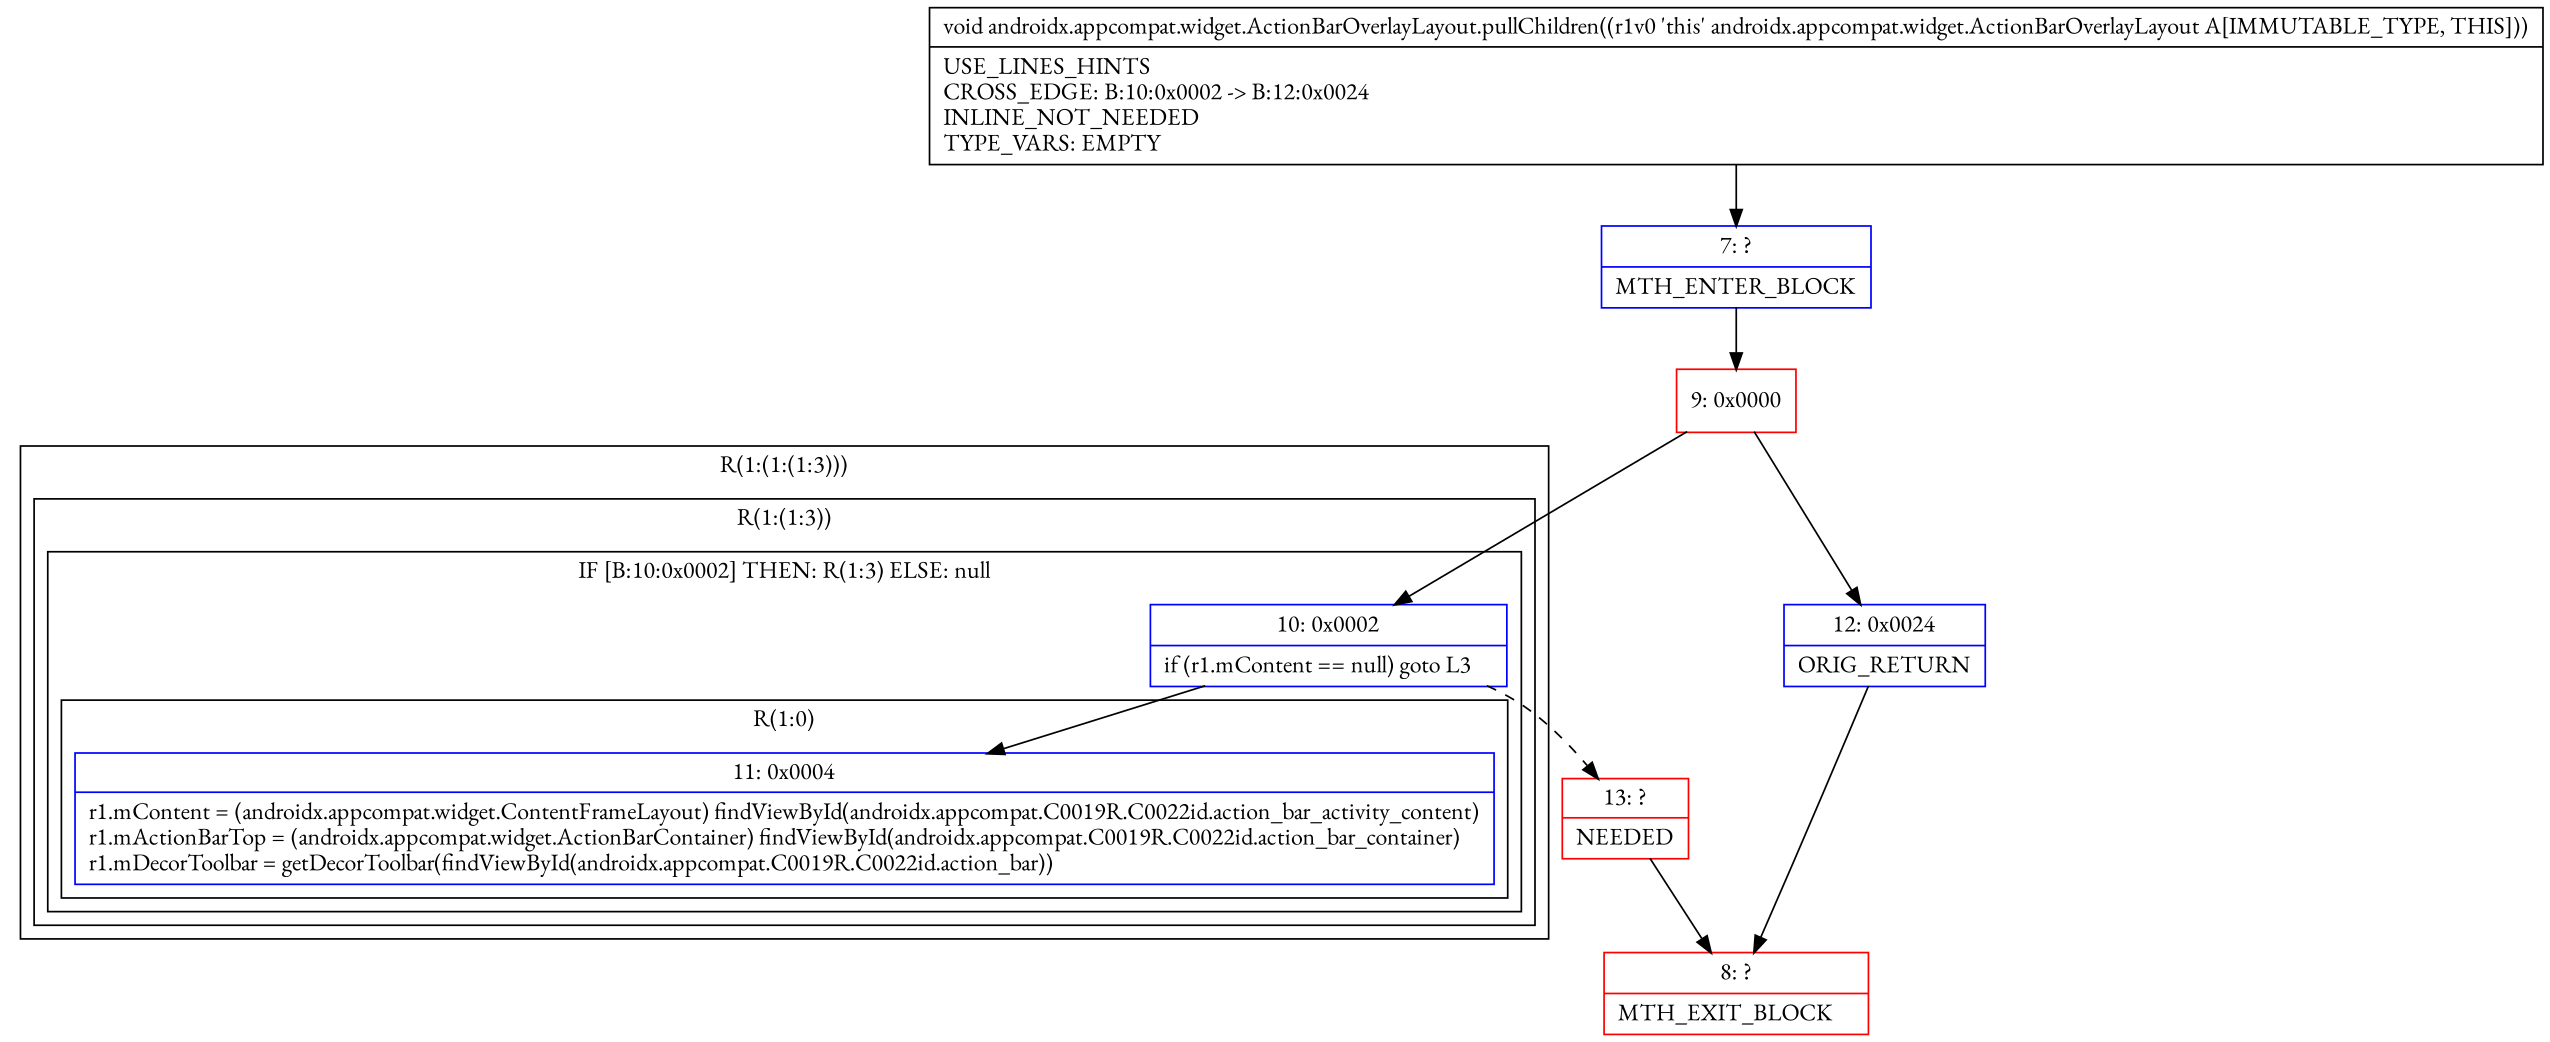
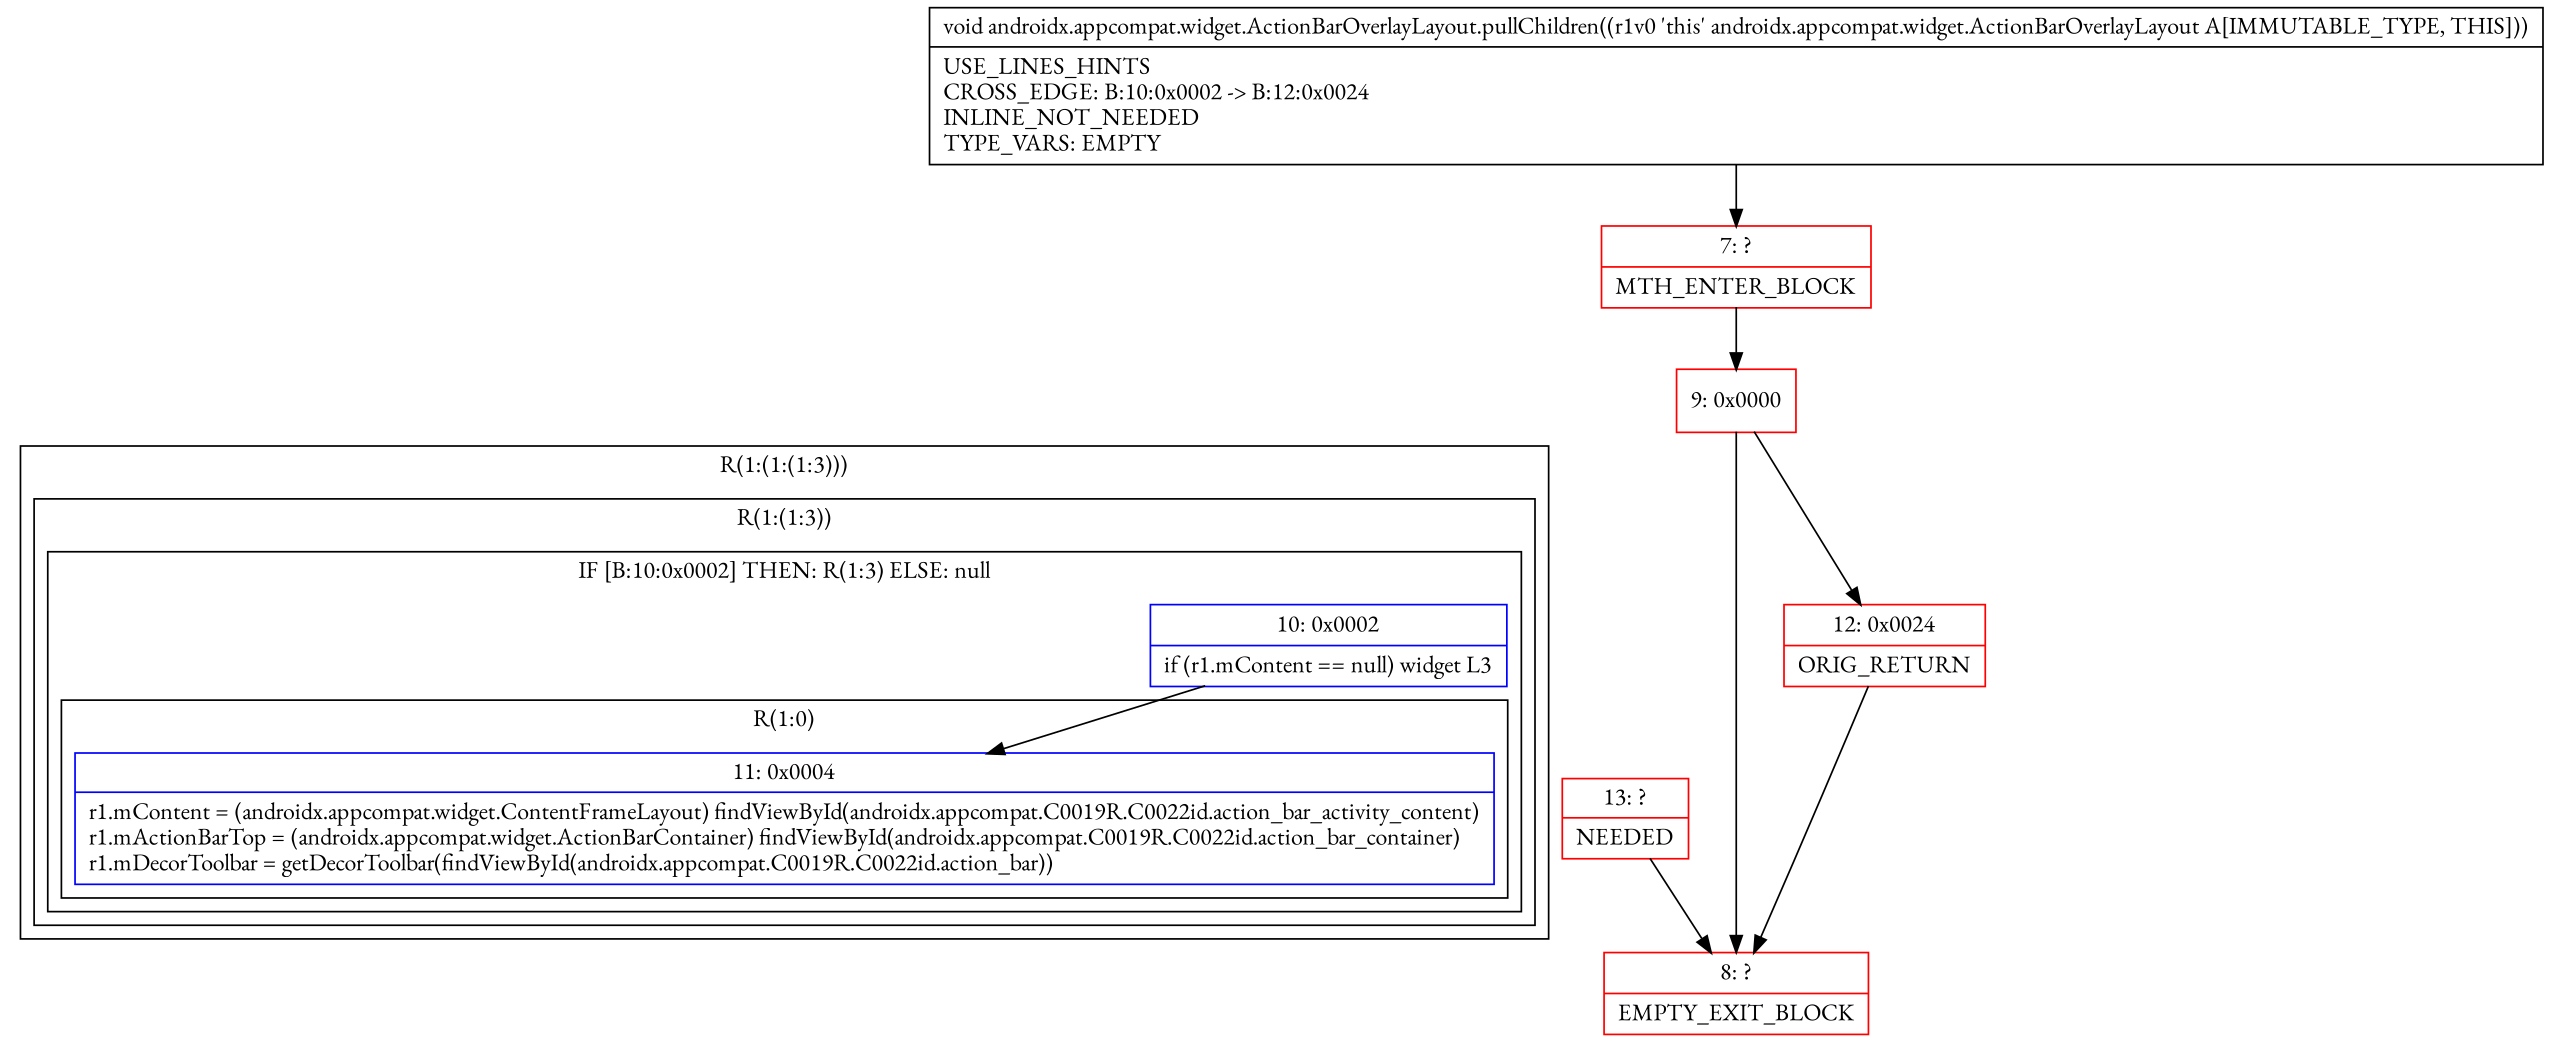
(1736, 267) -> (1736, 267)
(1562, 506) -> (1736, 683)
(1885, 646) -> (1885, 646)
(1318, 665) -> (1329, 665)
(1561, 737) -> none
(1726, 1013) -> (1736, 1013)
